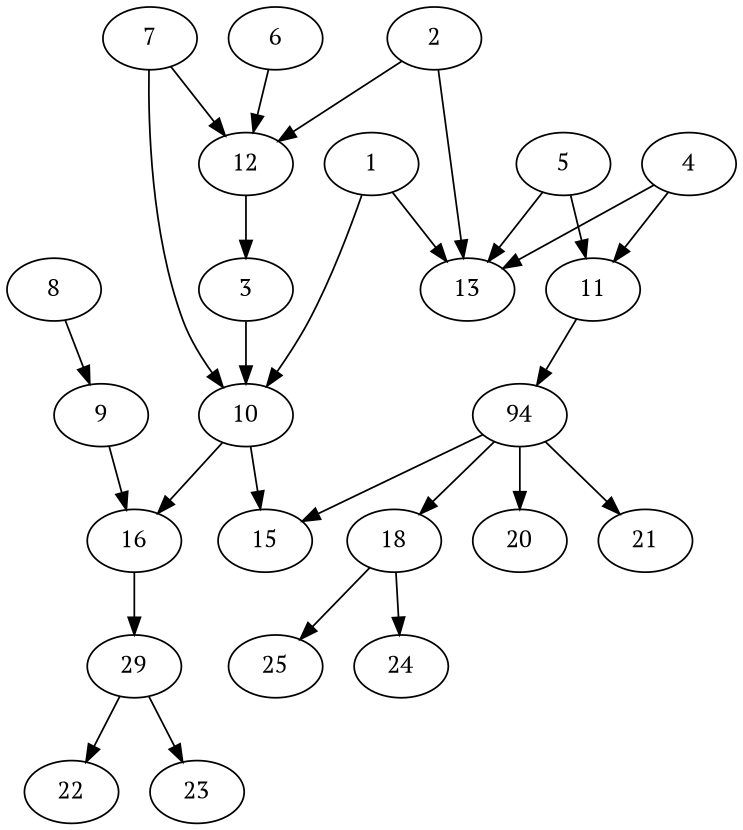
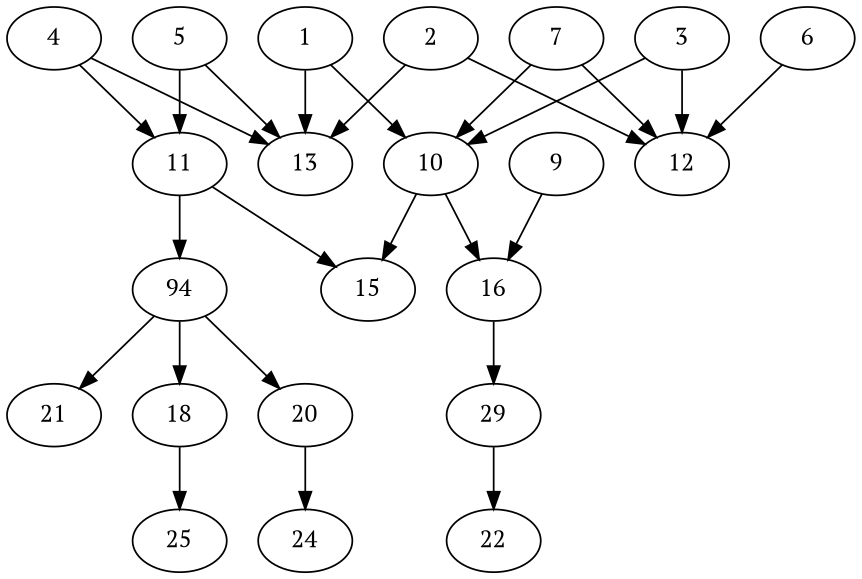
(246, 218) -> (682, 93)
(54, 290) -> none
(400, 474) -> (267, 222)
(397, 595) -> (305, 469)
(197, 792) -> none
